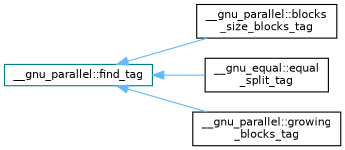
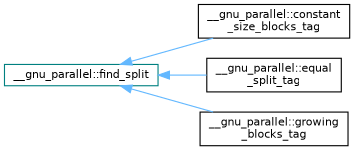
(267, 21) -> (274, 21)
(78, 75) -> (81, 75)
(267, 75) -> (274, 75)
